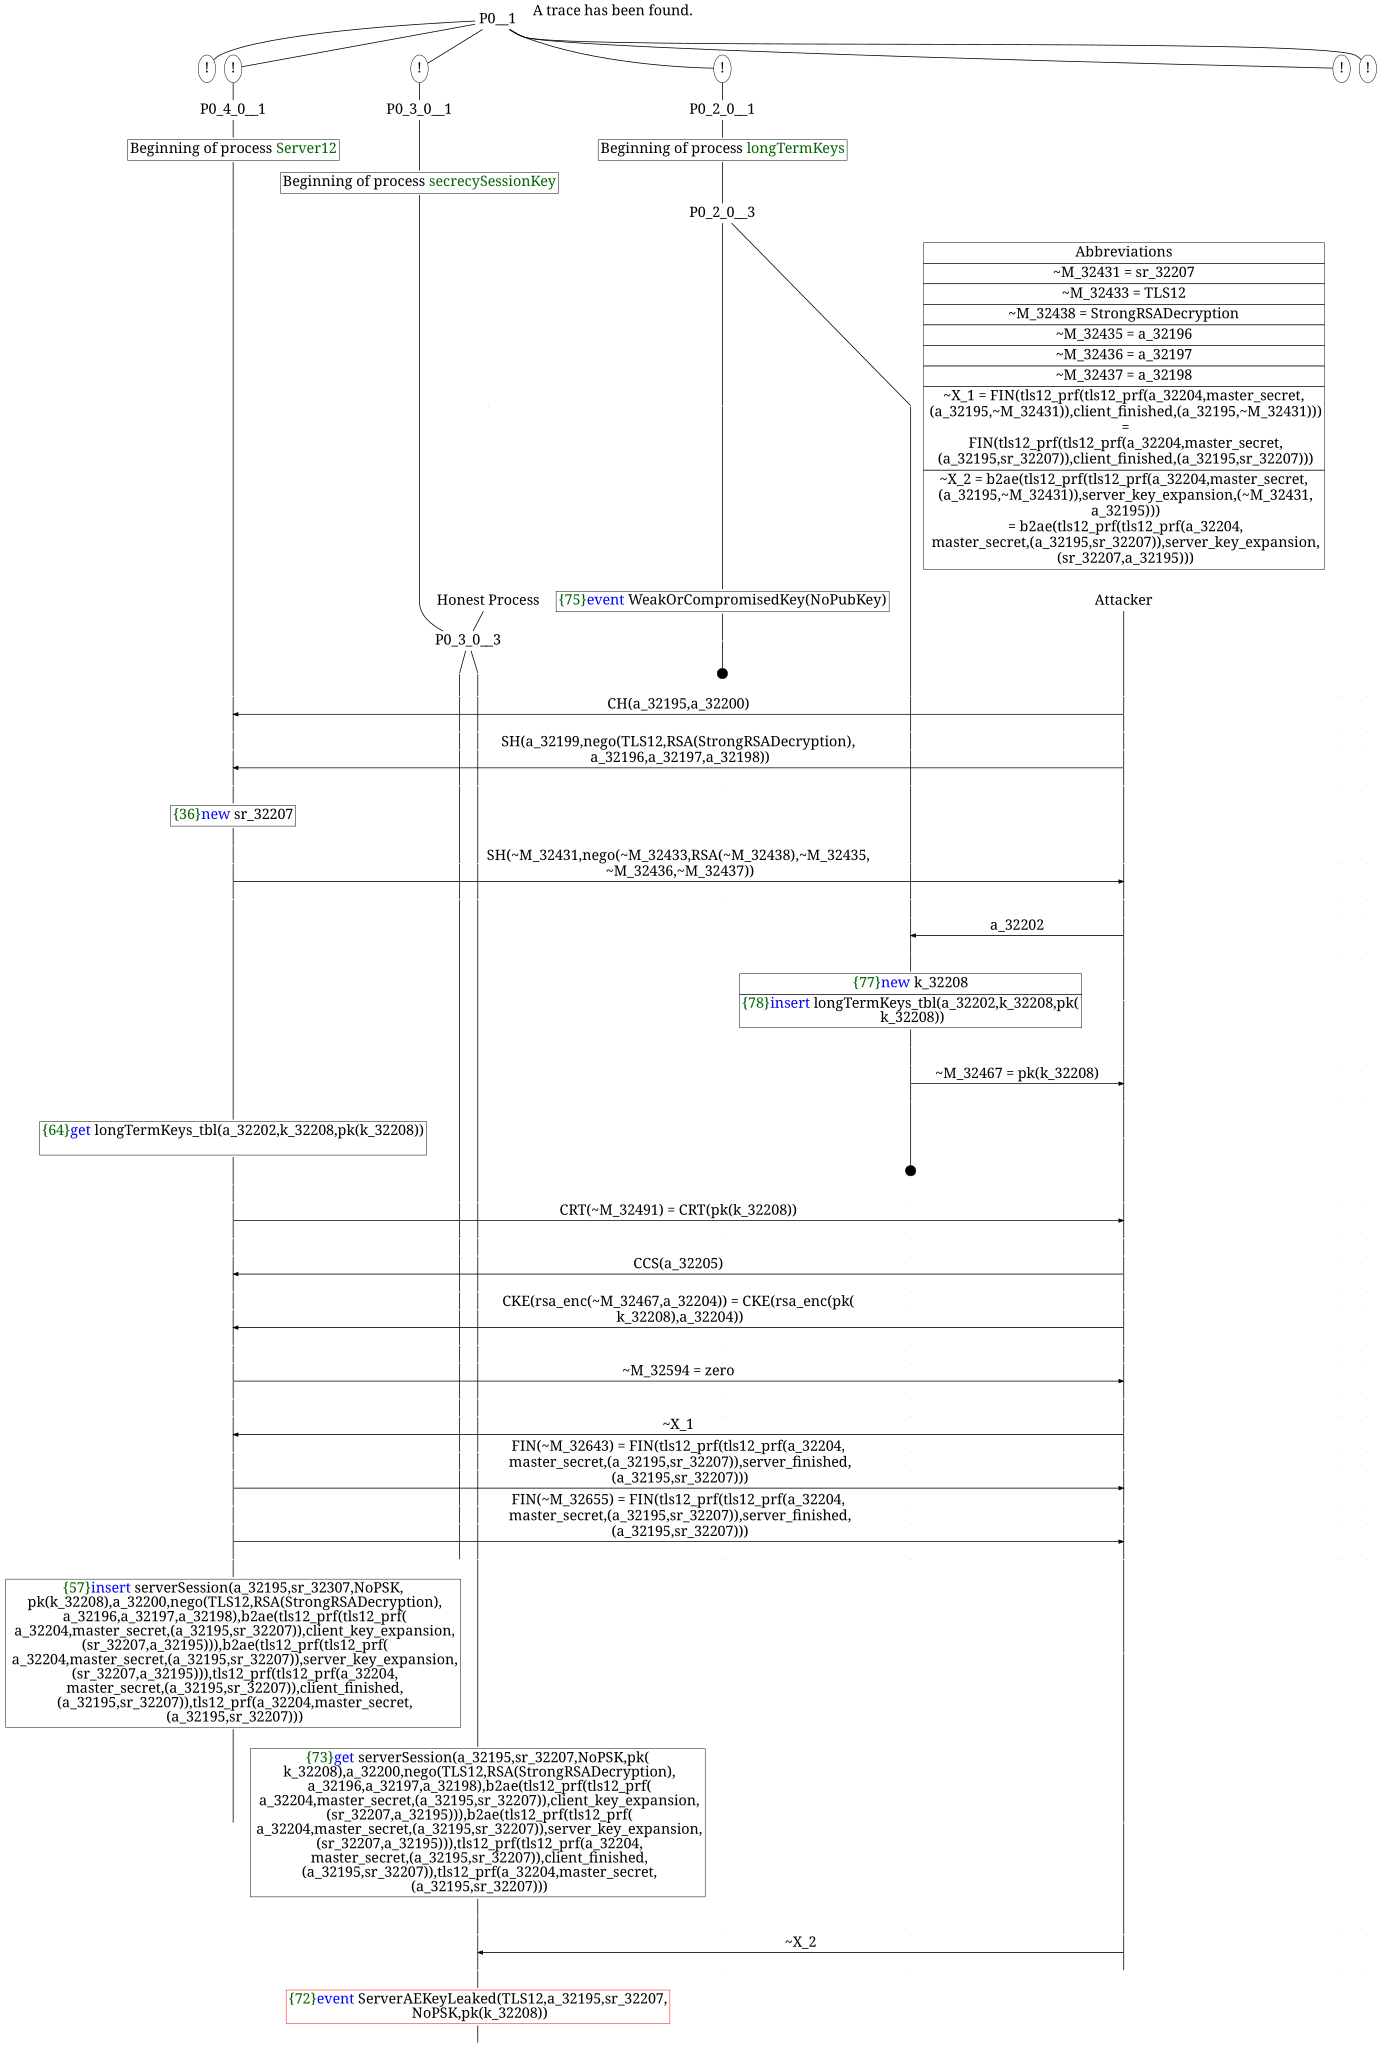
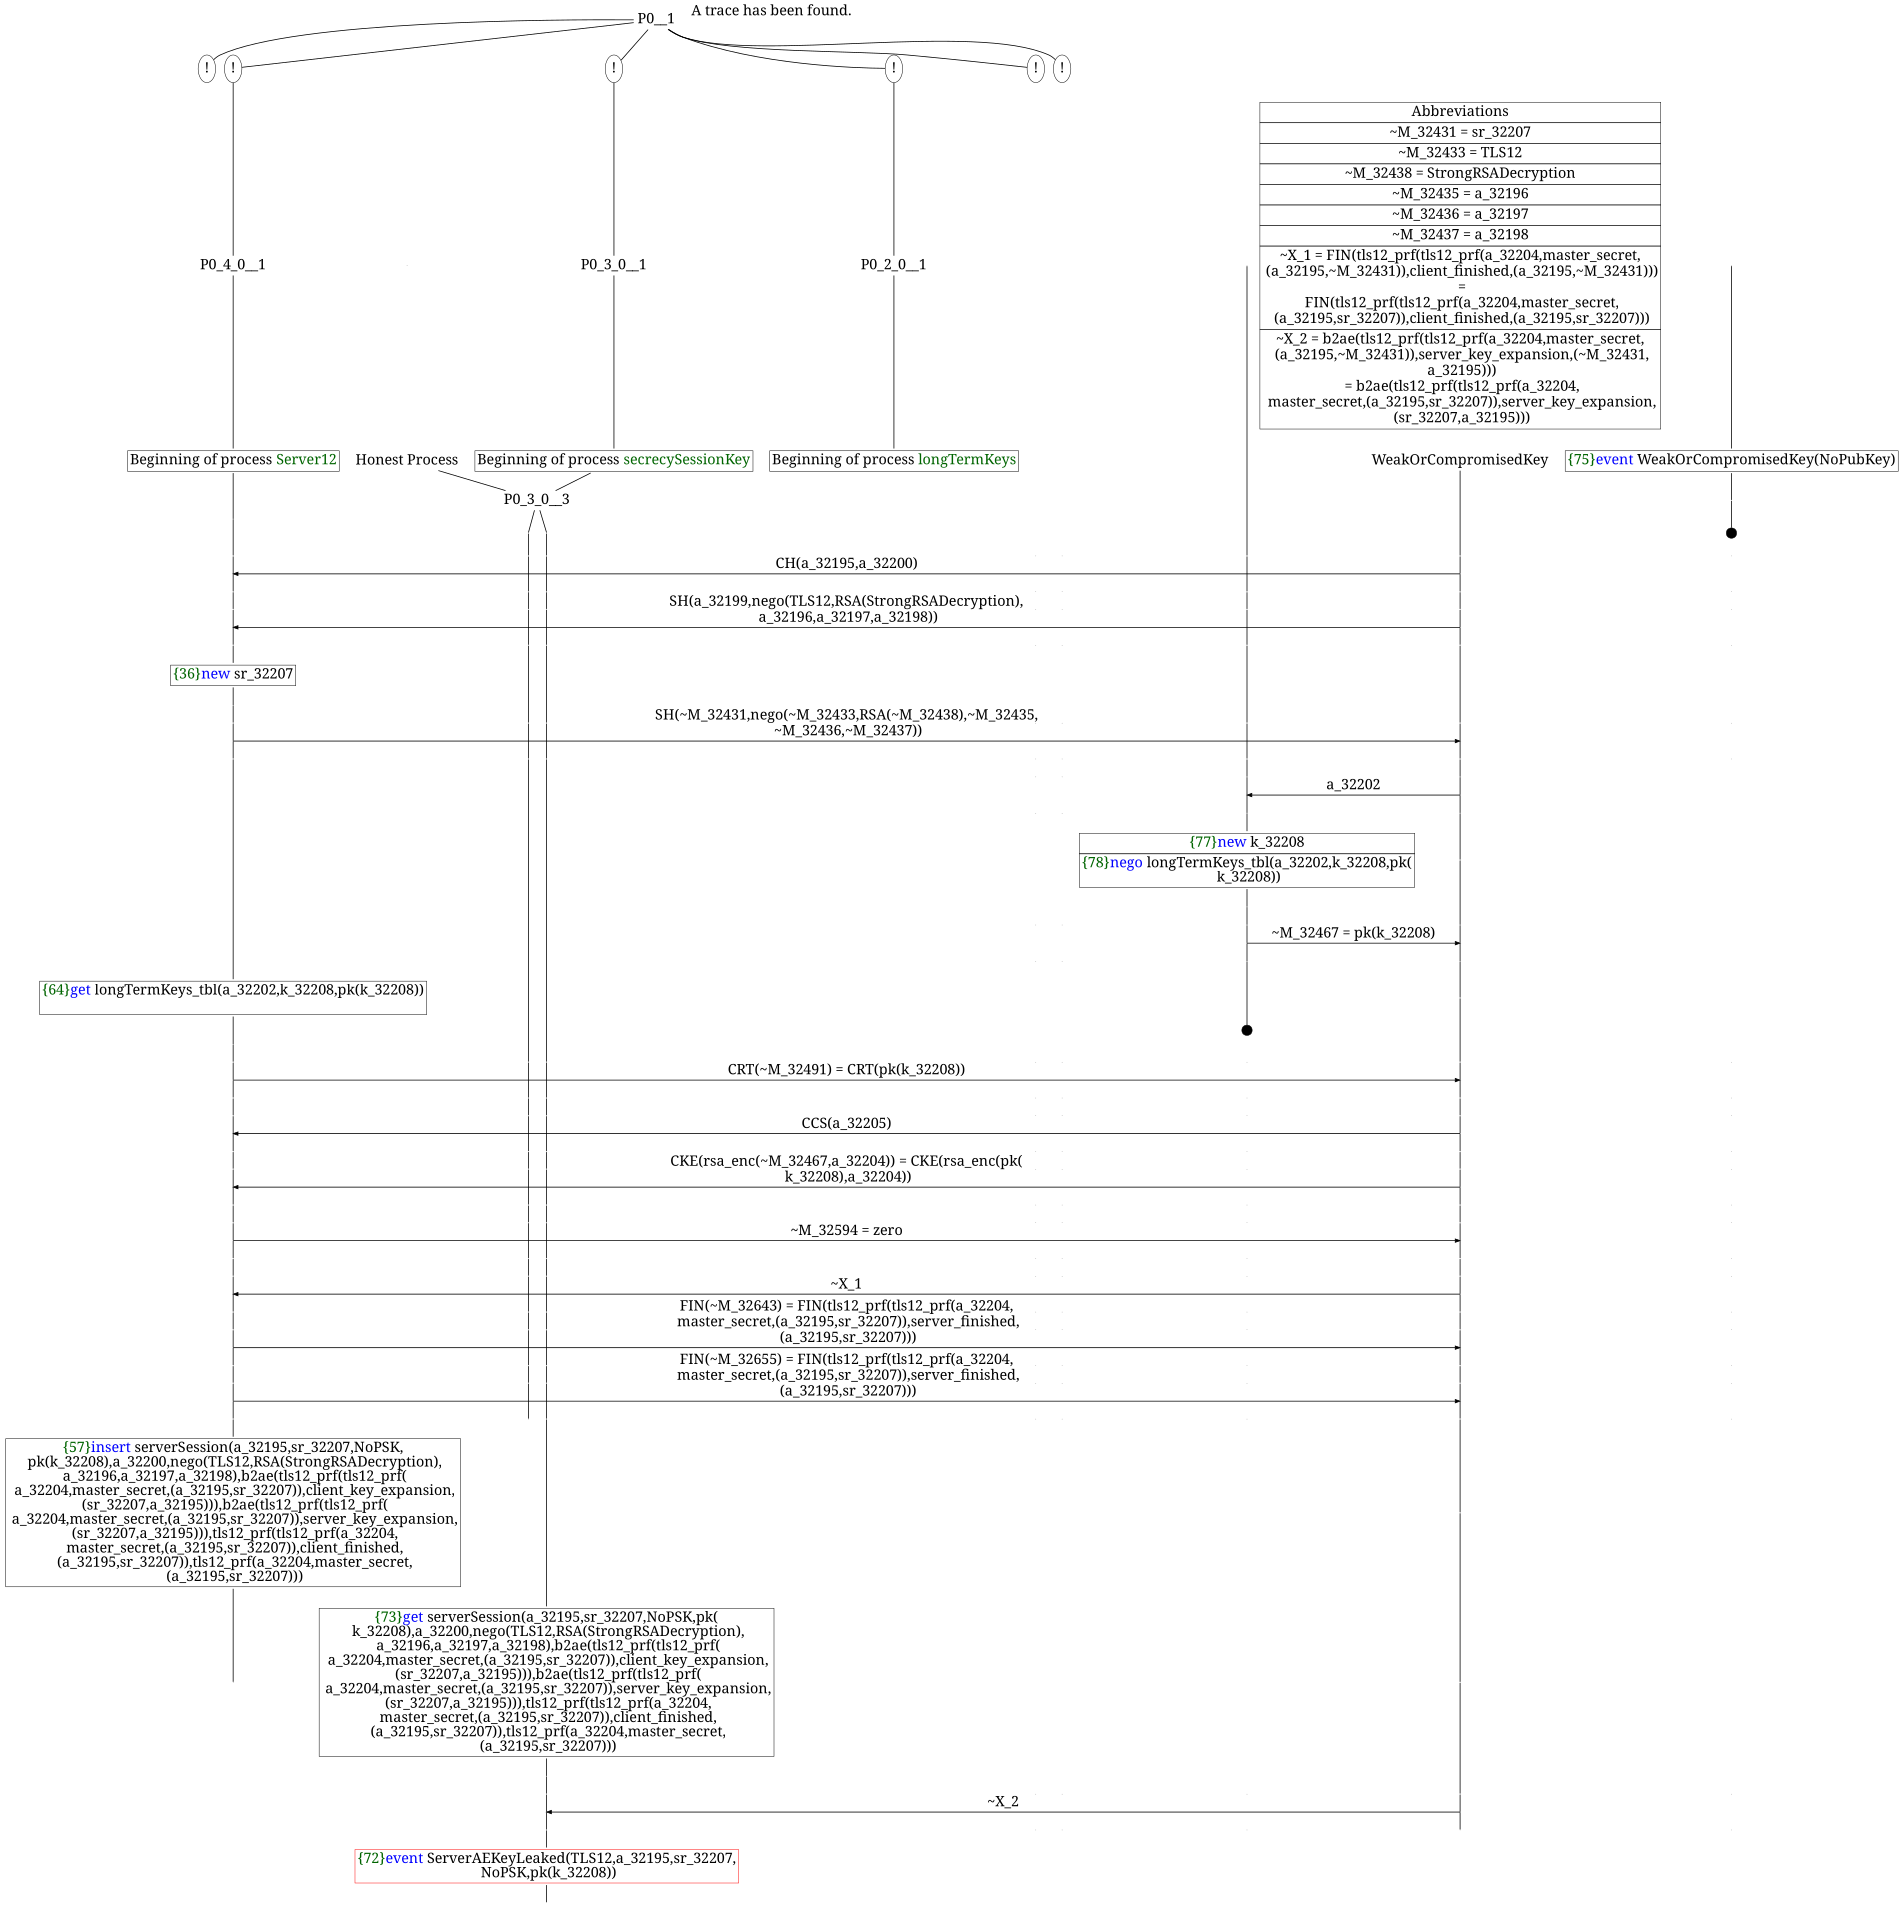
(722, 213) -> none
(1124, 601) -> (1460, 461)
(792, 1003) -> (1128, 863)
(269, 1588) -> (269, 1448)
